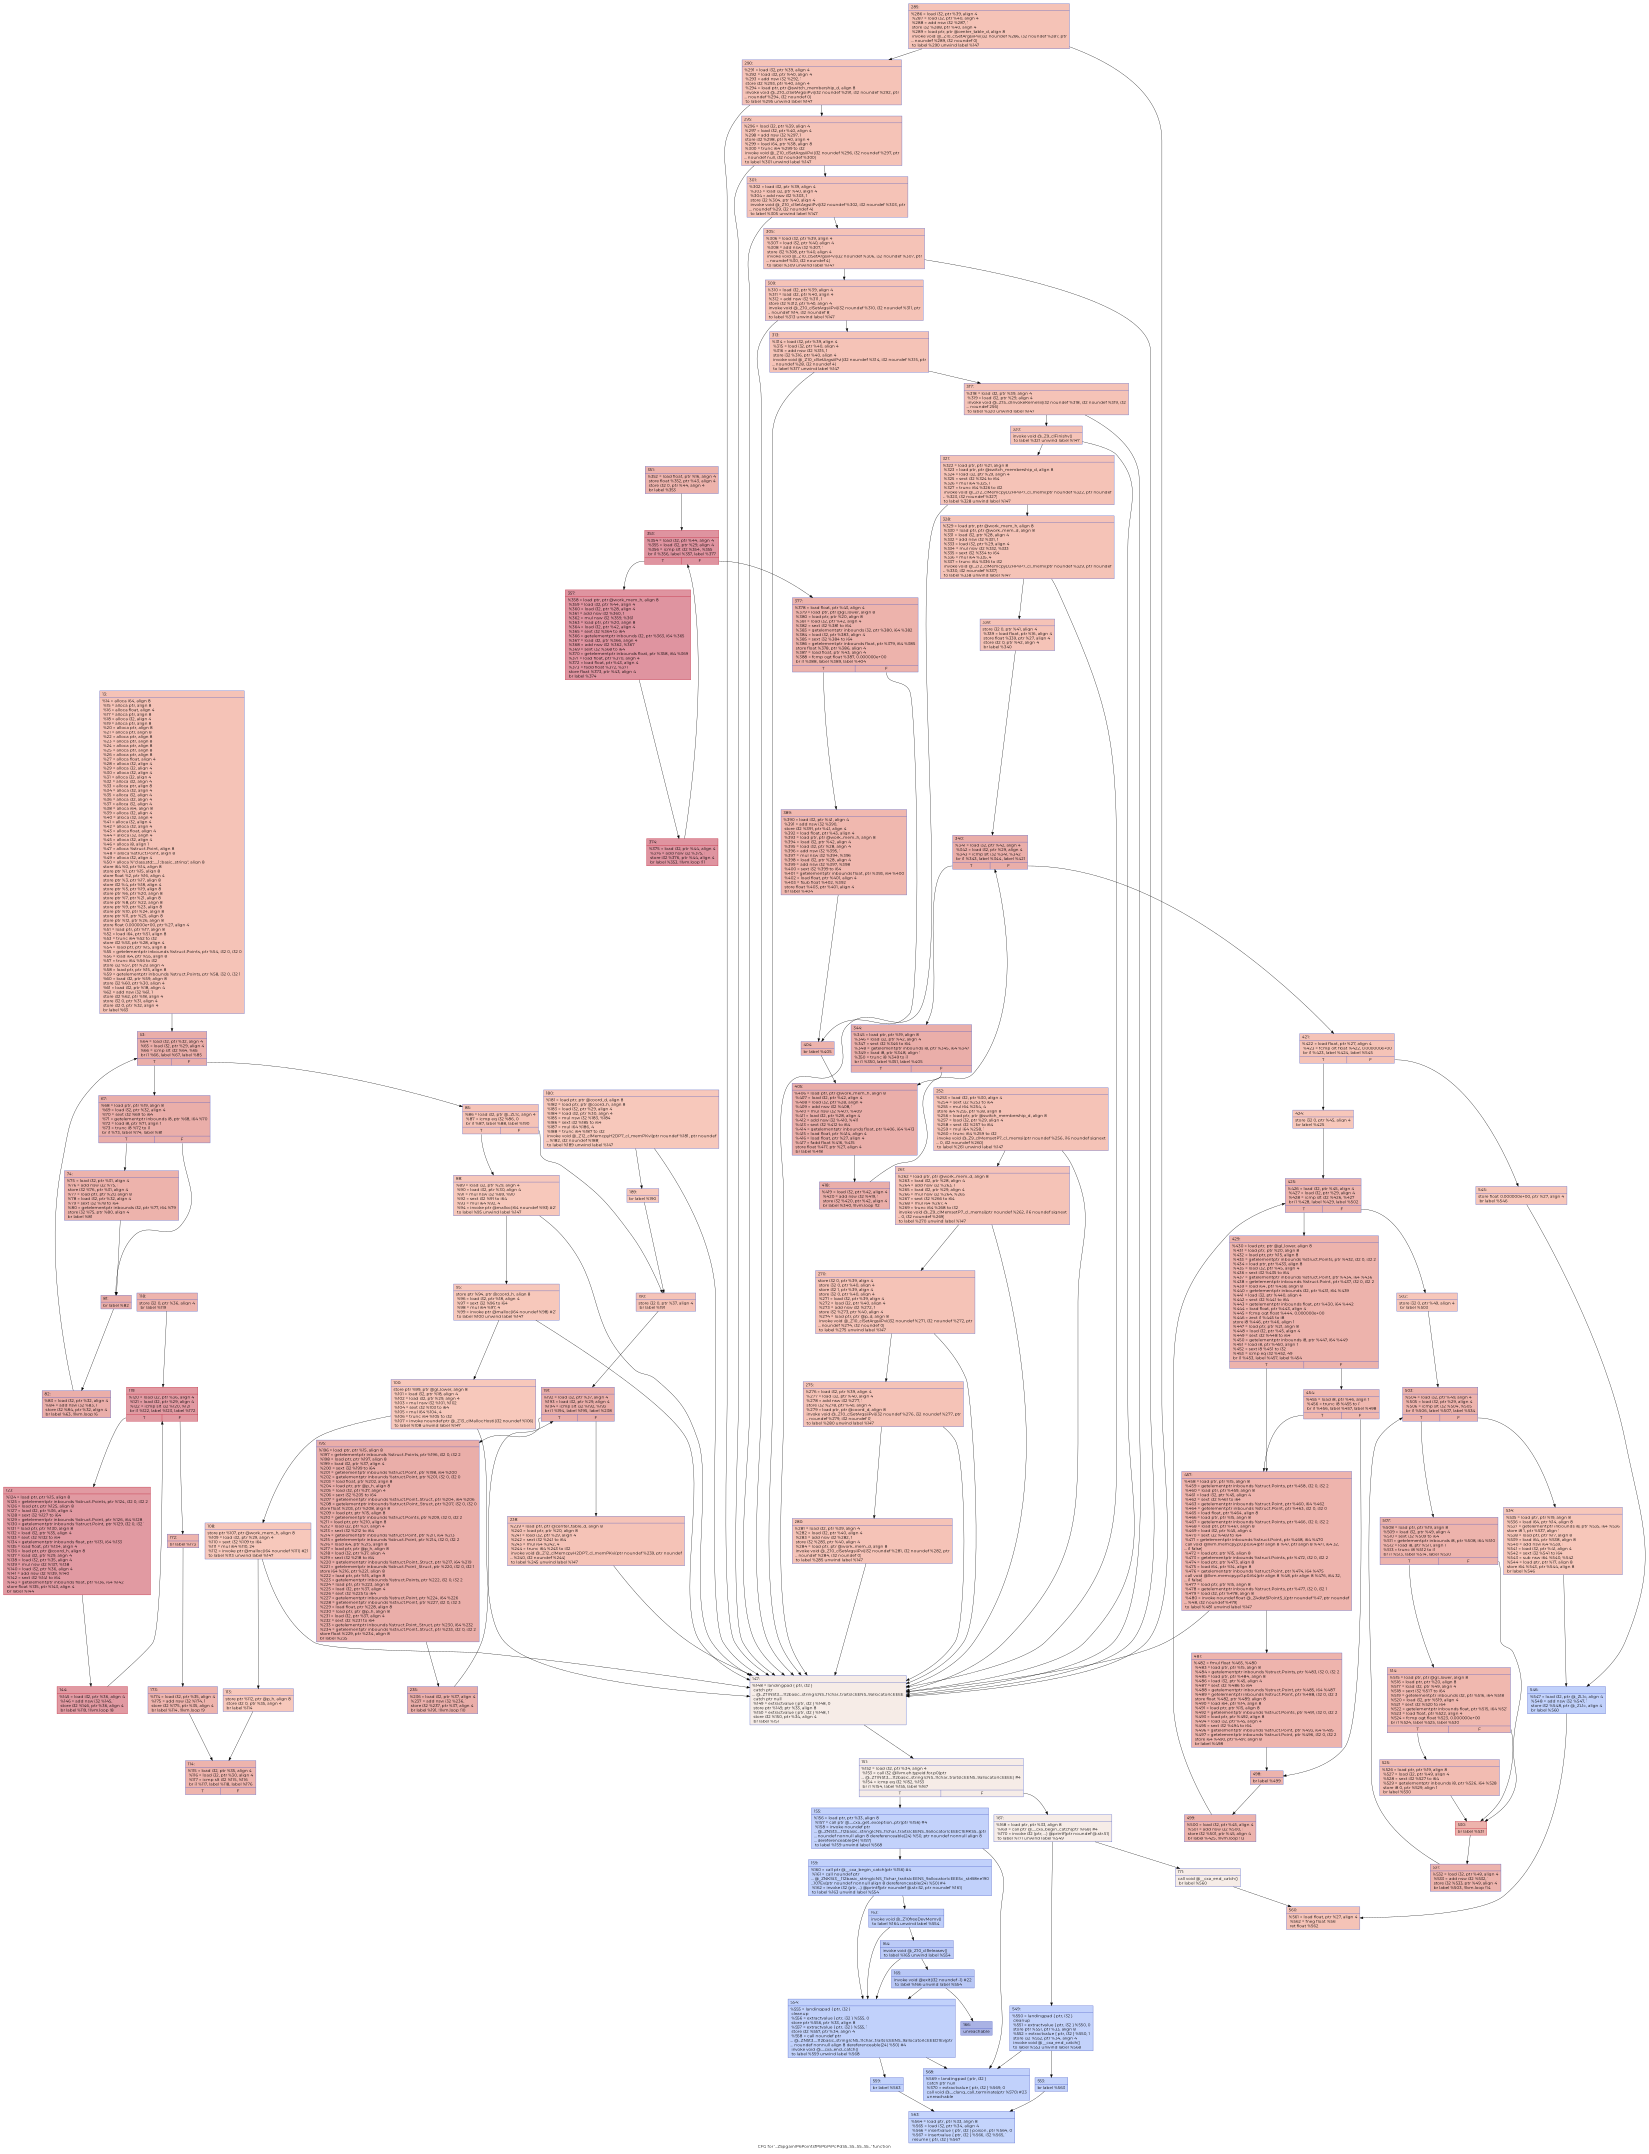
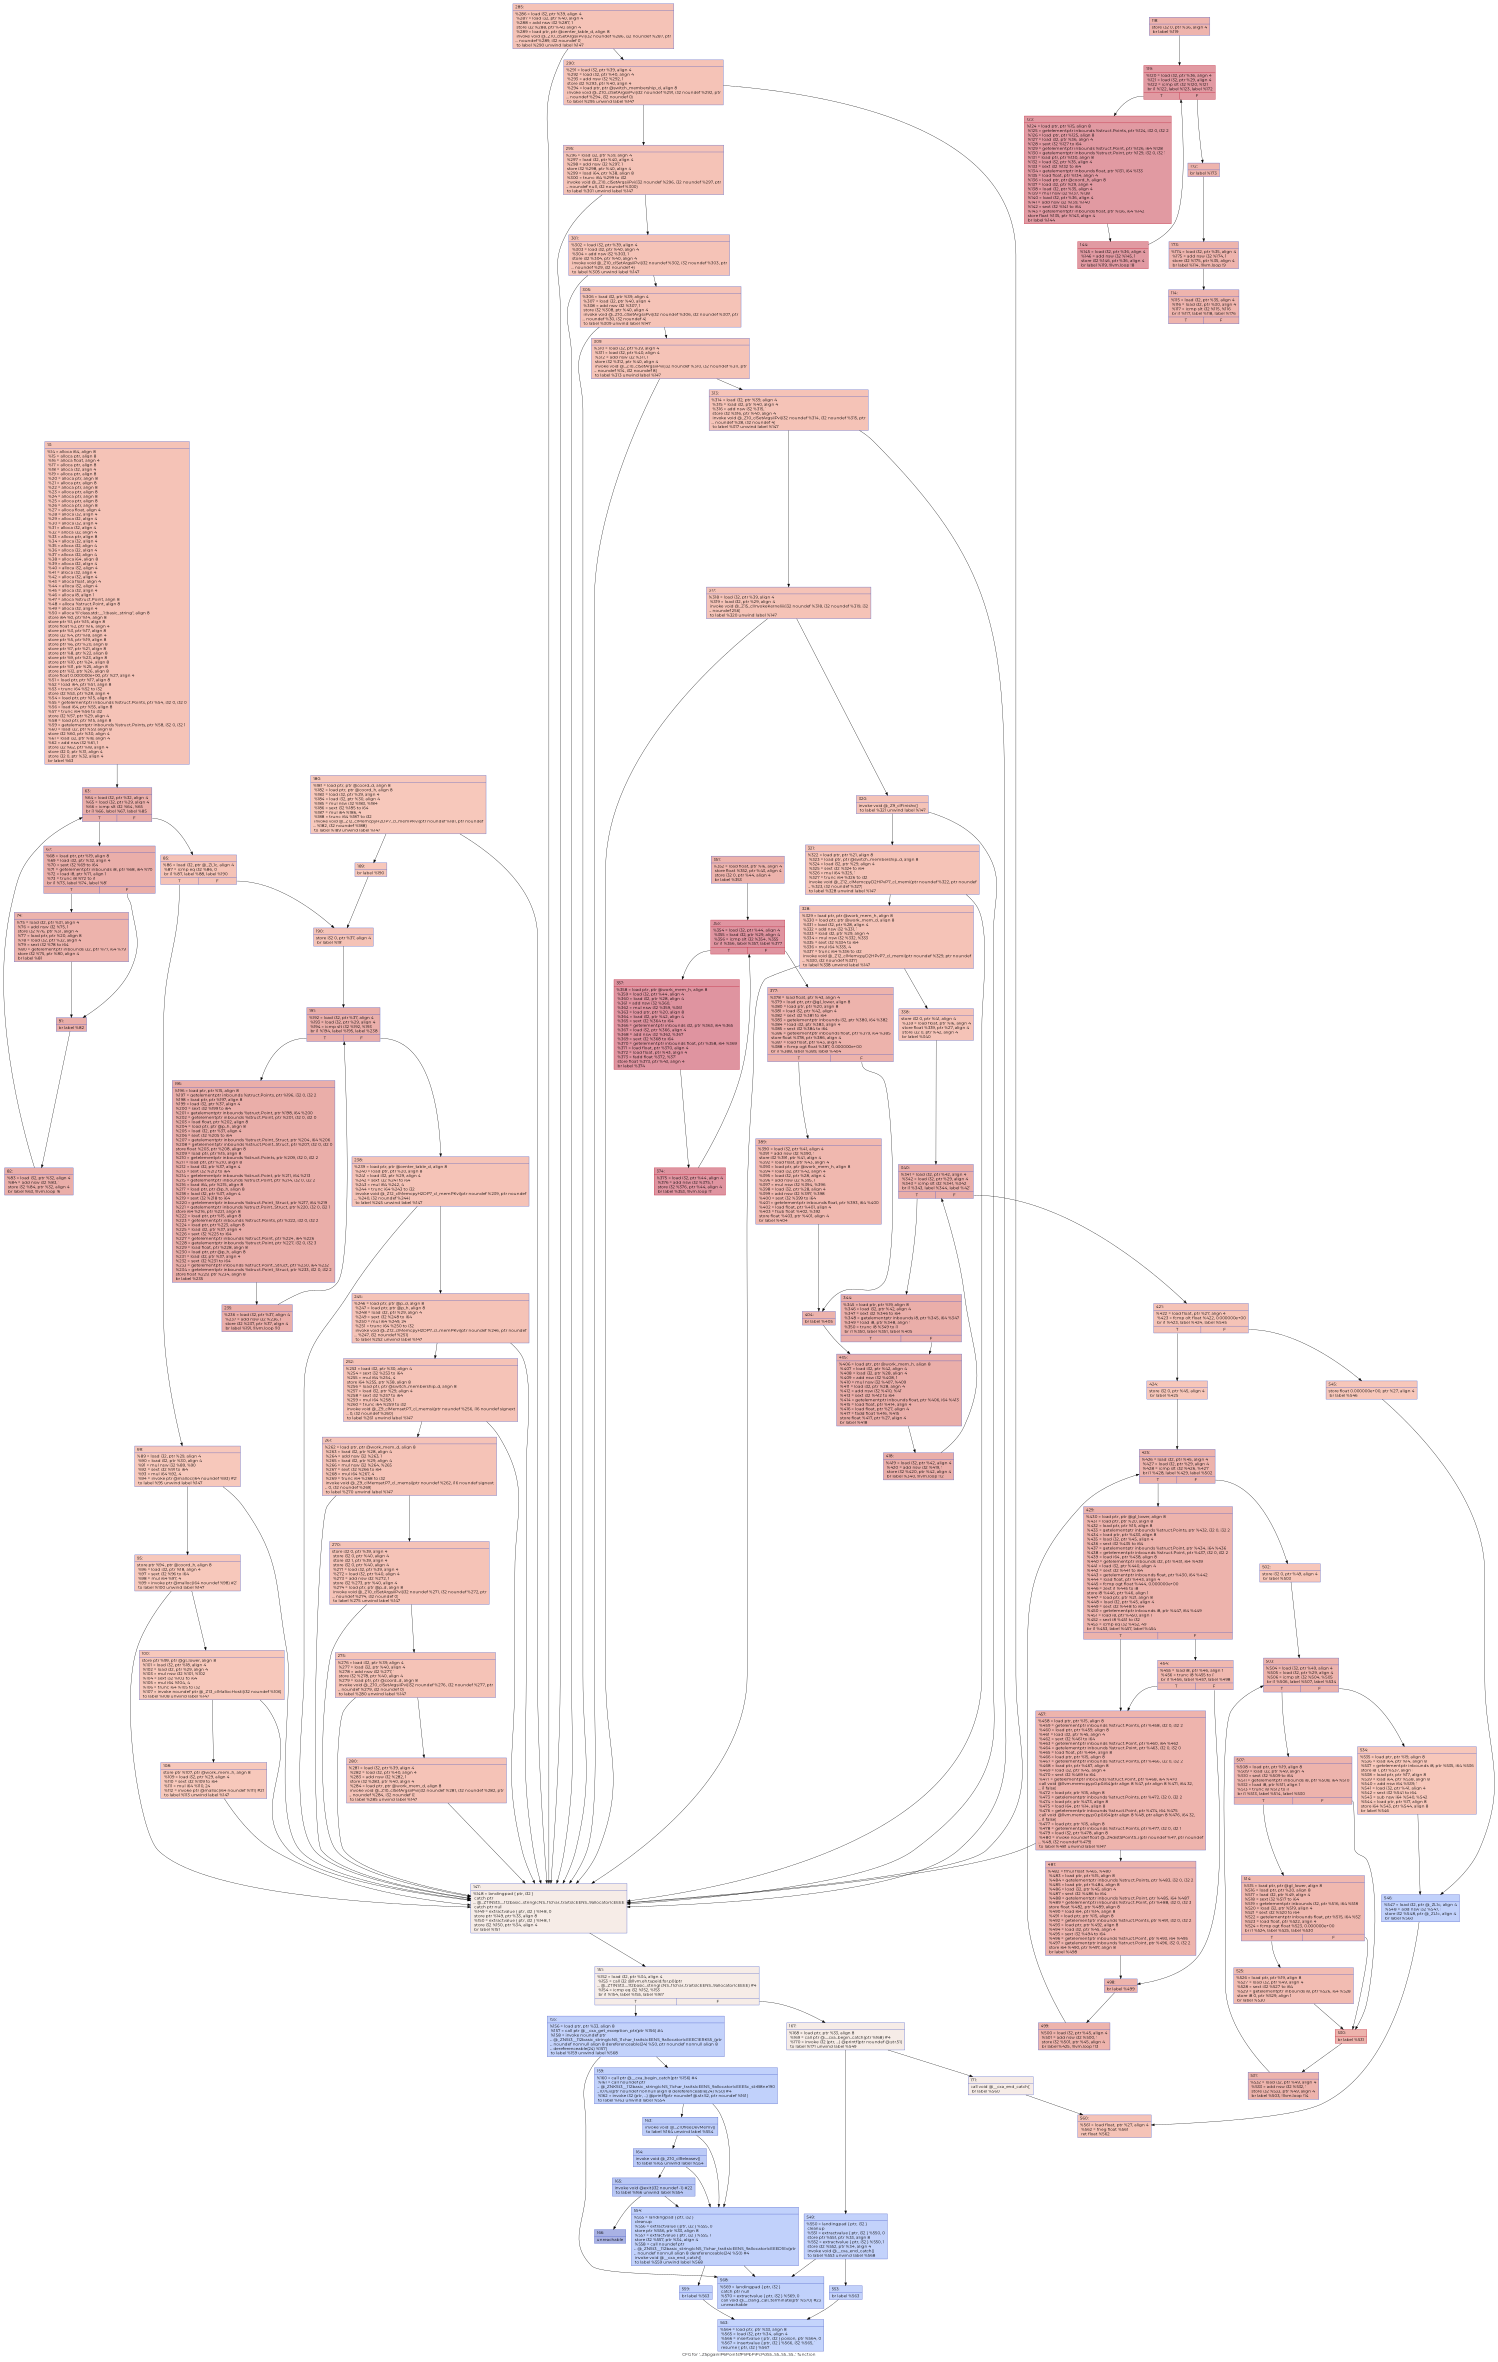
none -> (440, 1318)
(258, 1700) -> none
